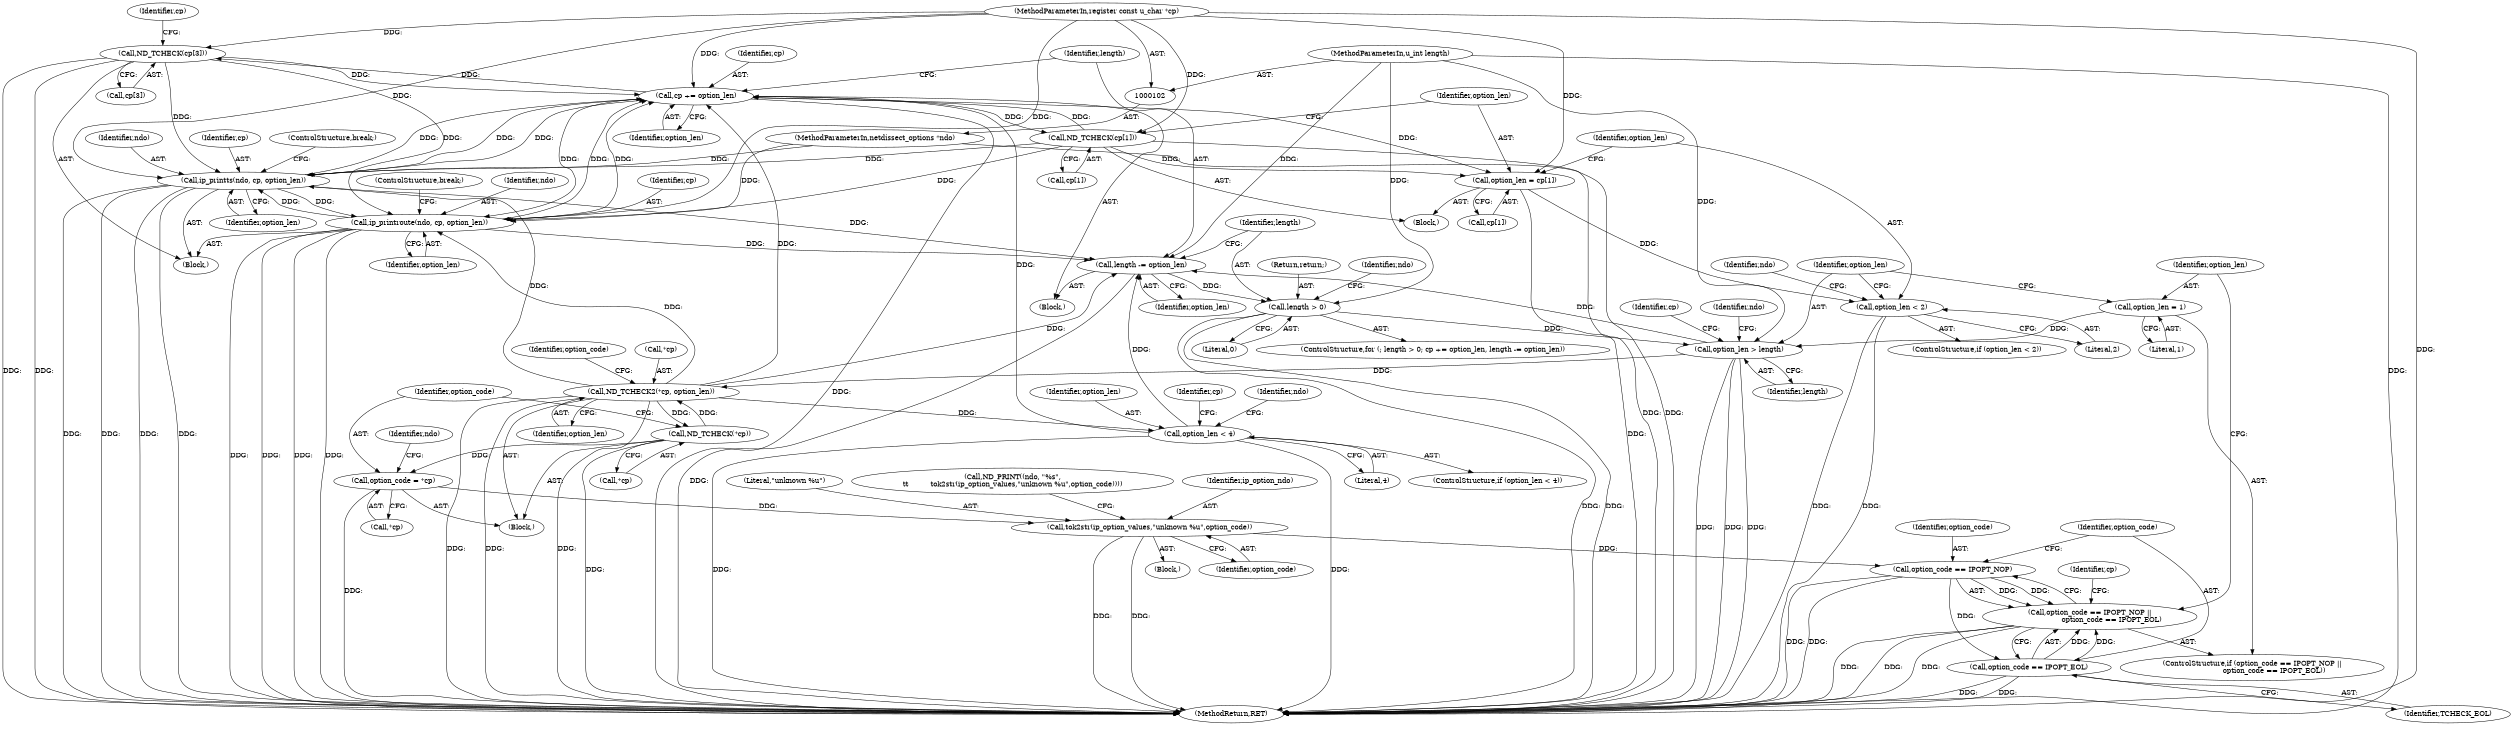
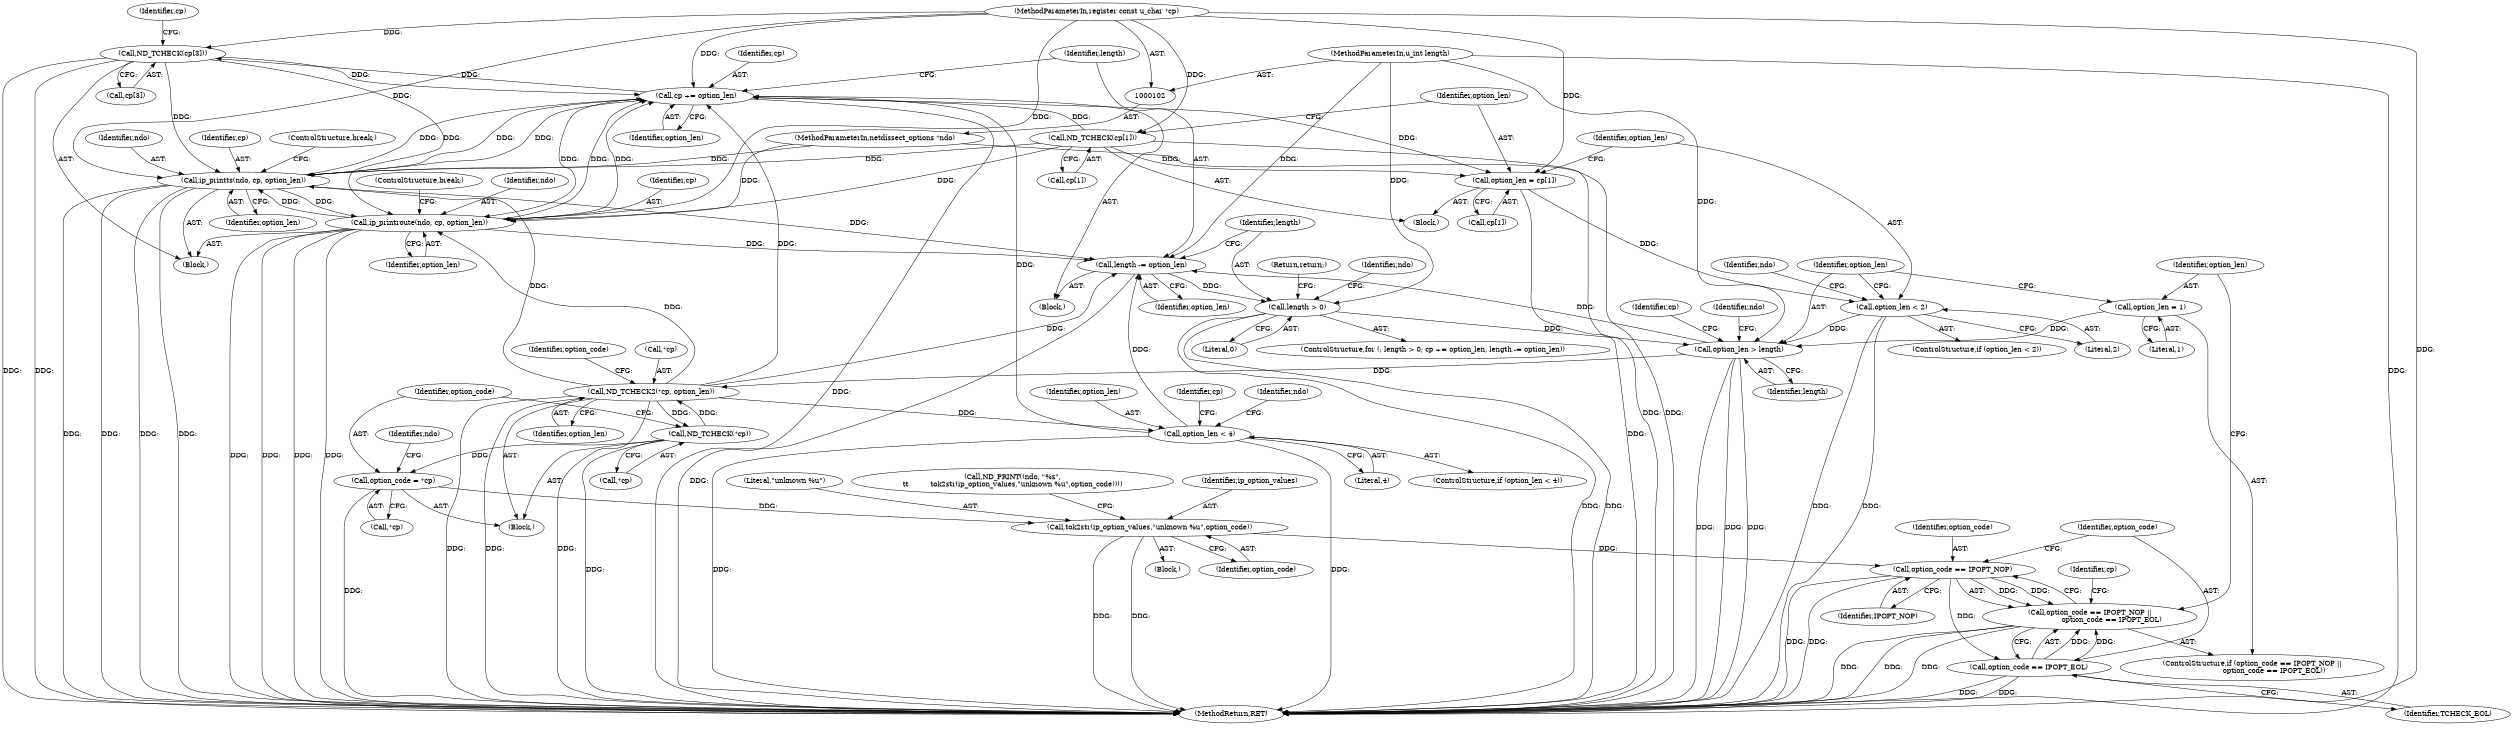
(900, 101) -> none
(1308, 287) -> (1308, 287)
none -> (1824, 329)
(1250, 481) -> (1250, 481)
none -> (1878, 617)
